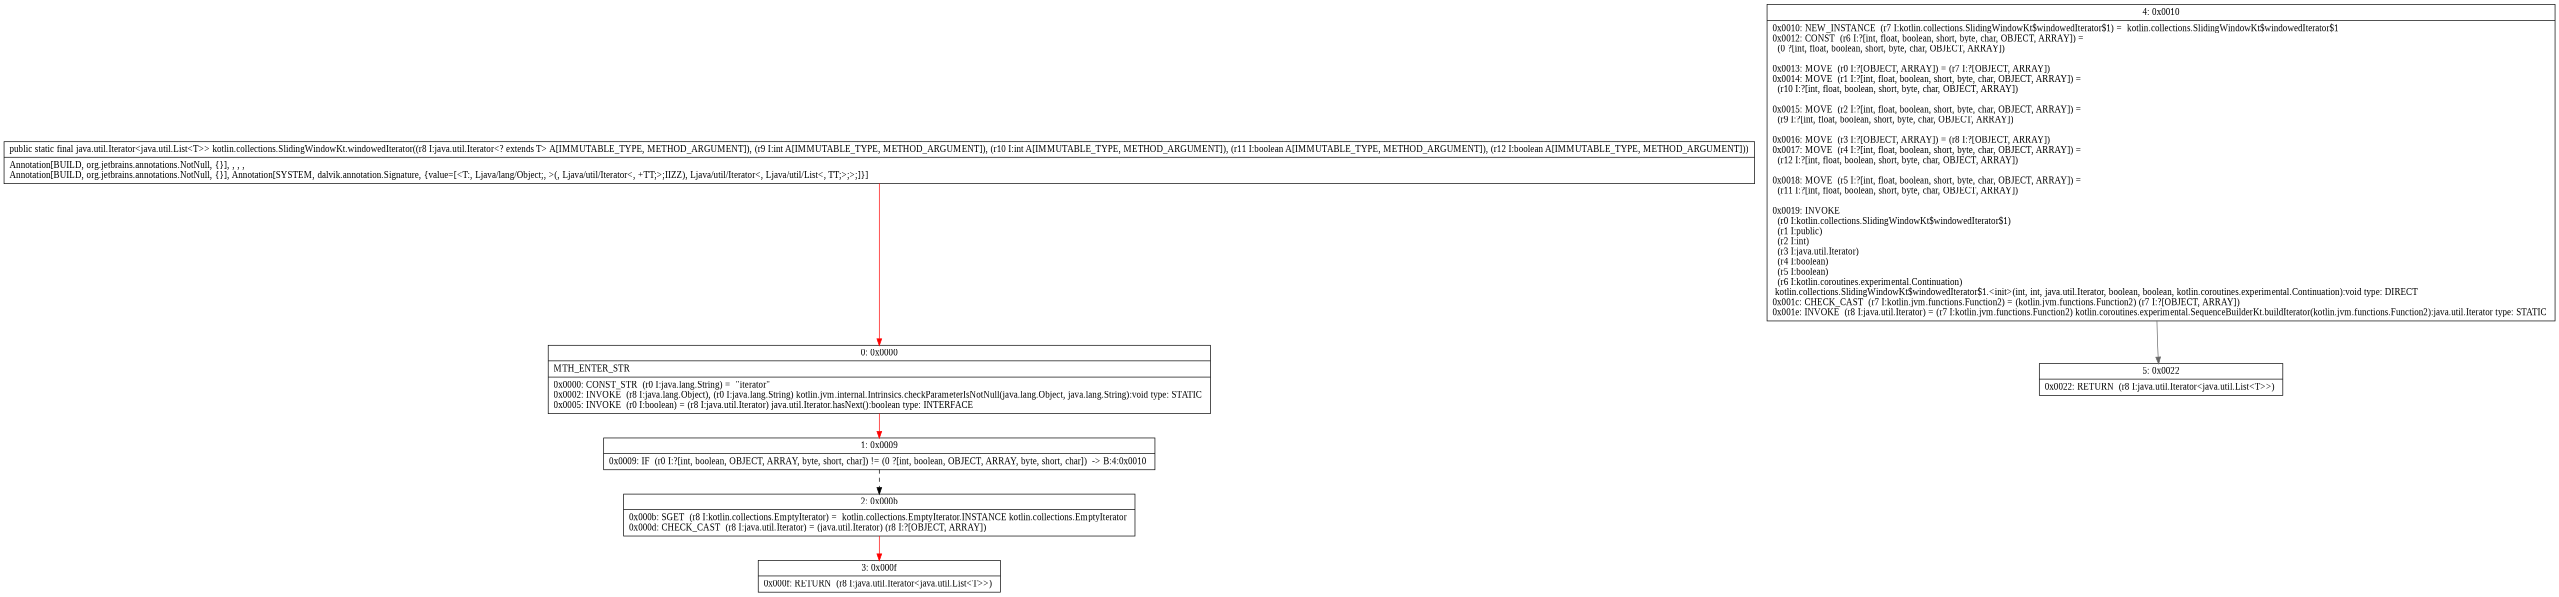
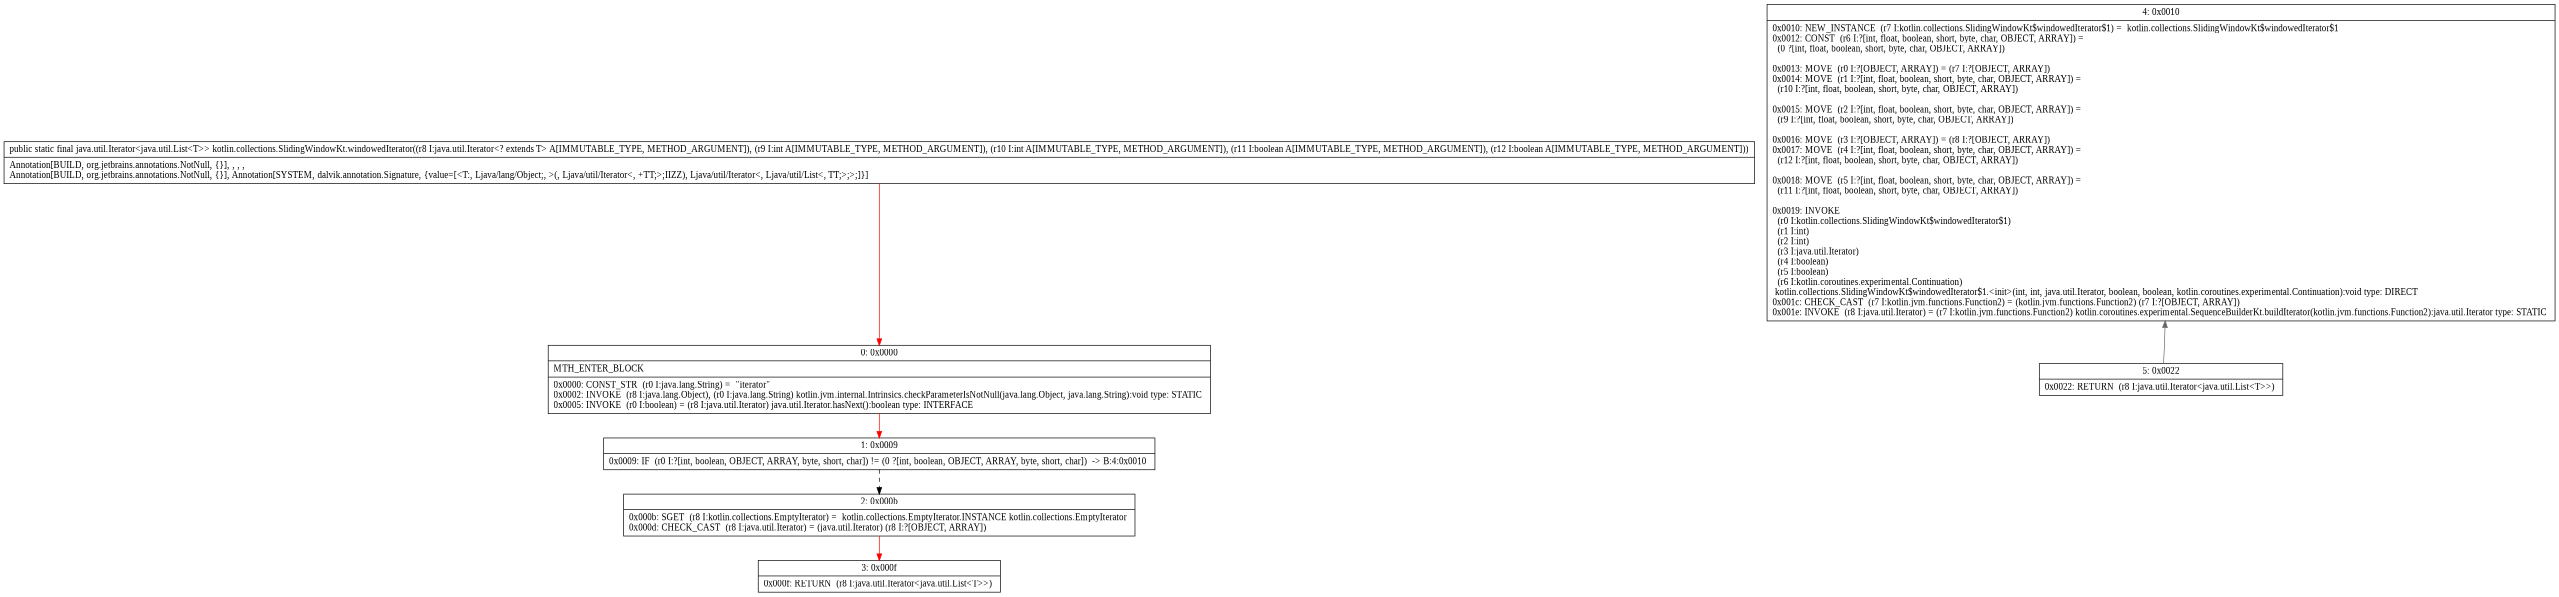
(1798, 231) -> (1791, 231)
(2157, 339) -> (2164, 346)
(592, 369) -> (599, 369)
